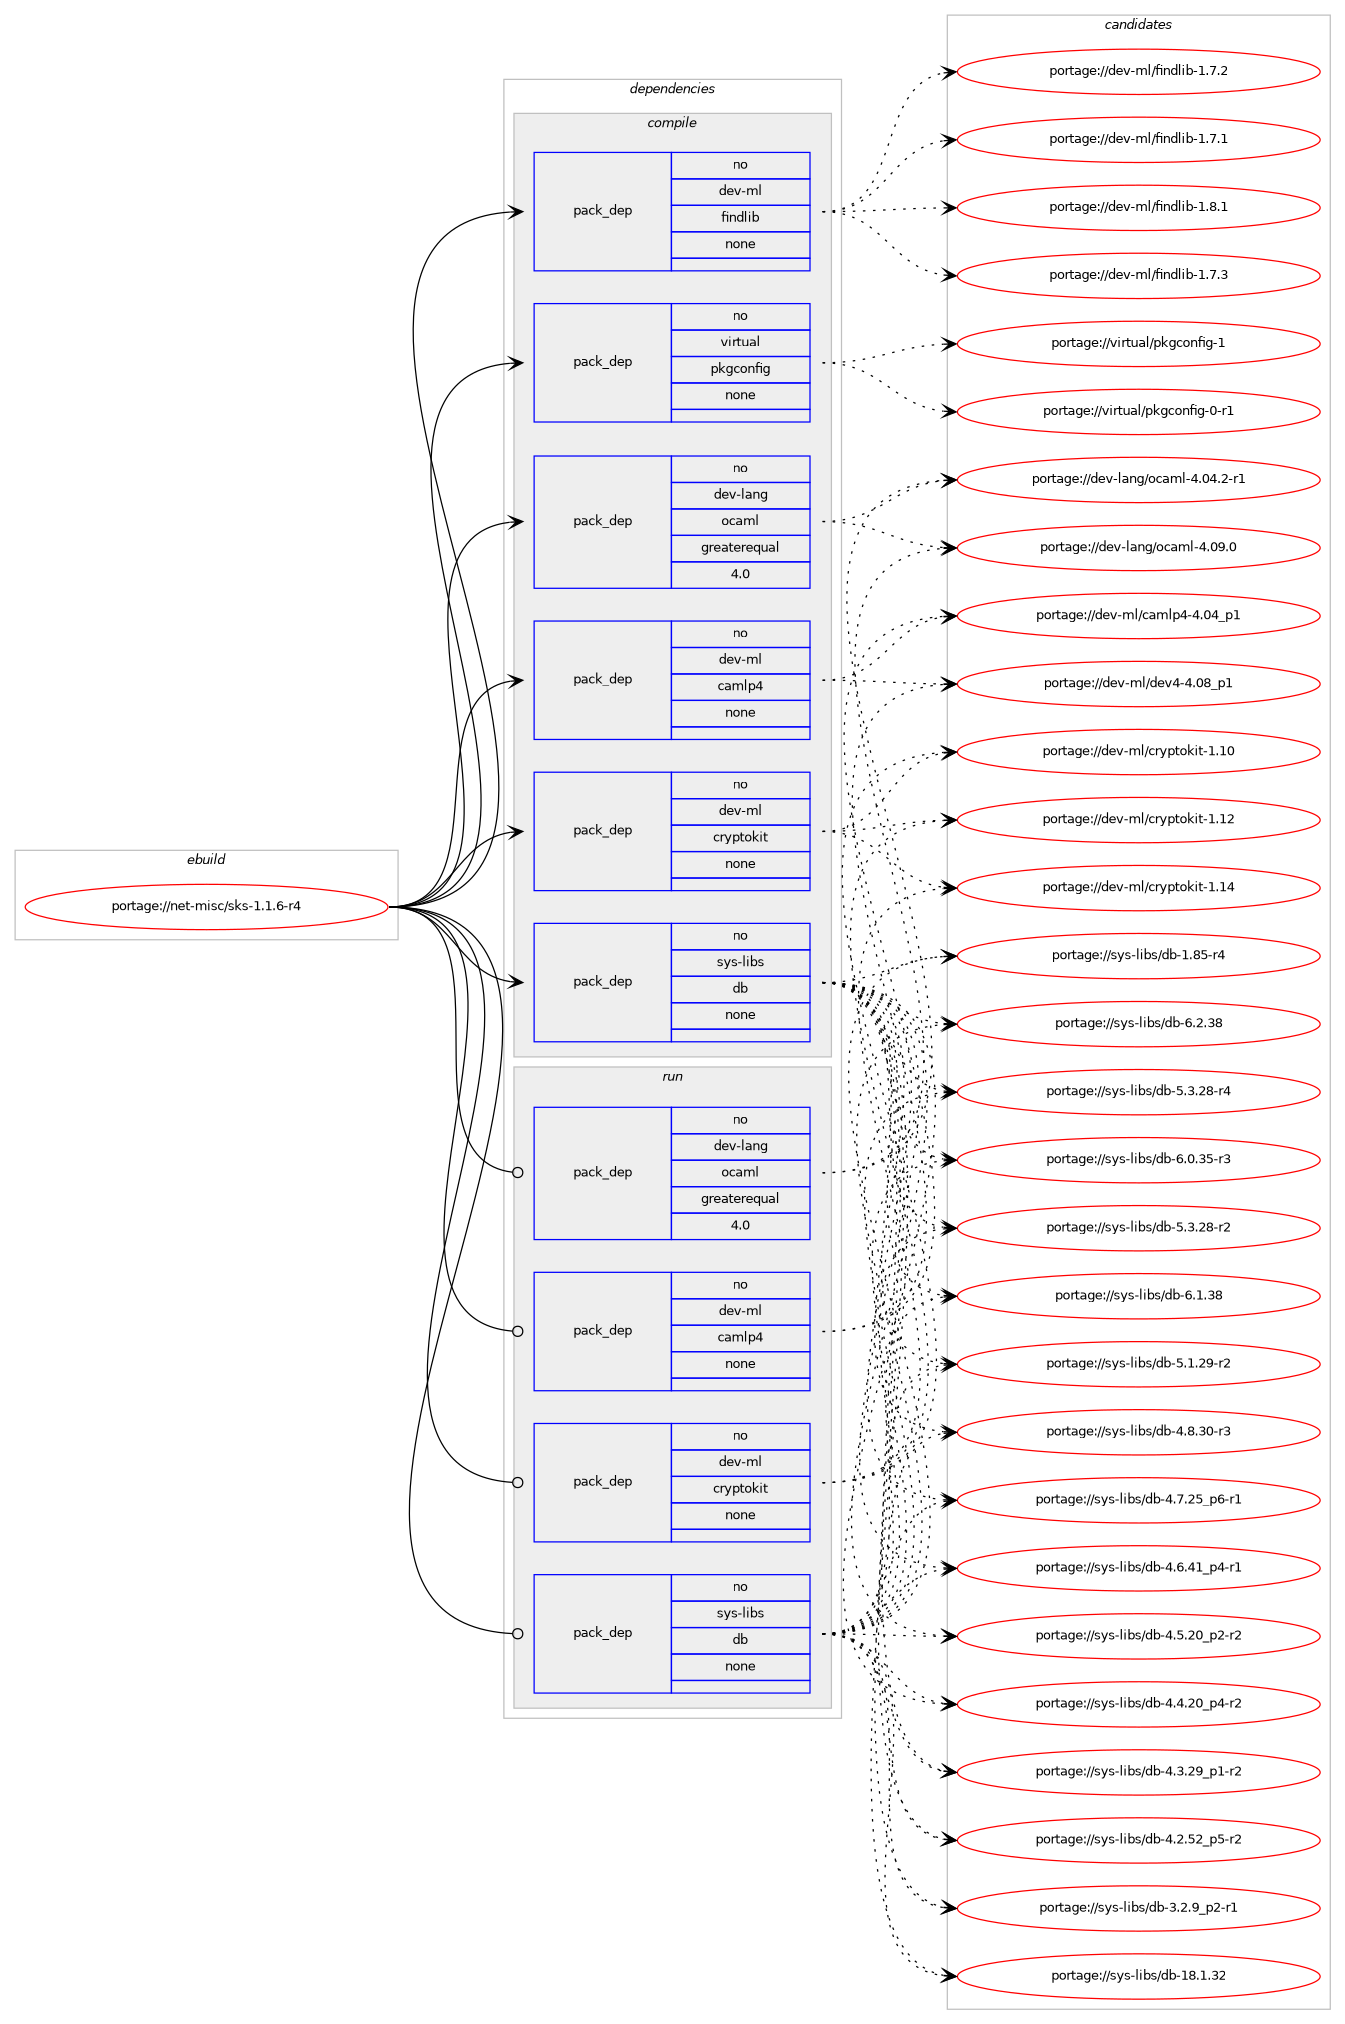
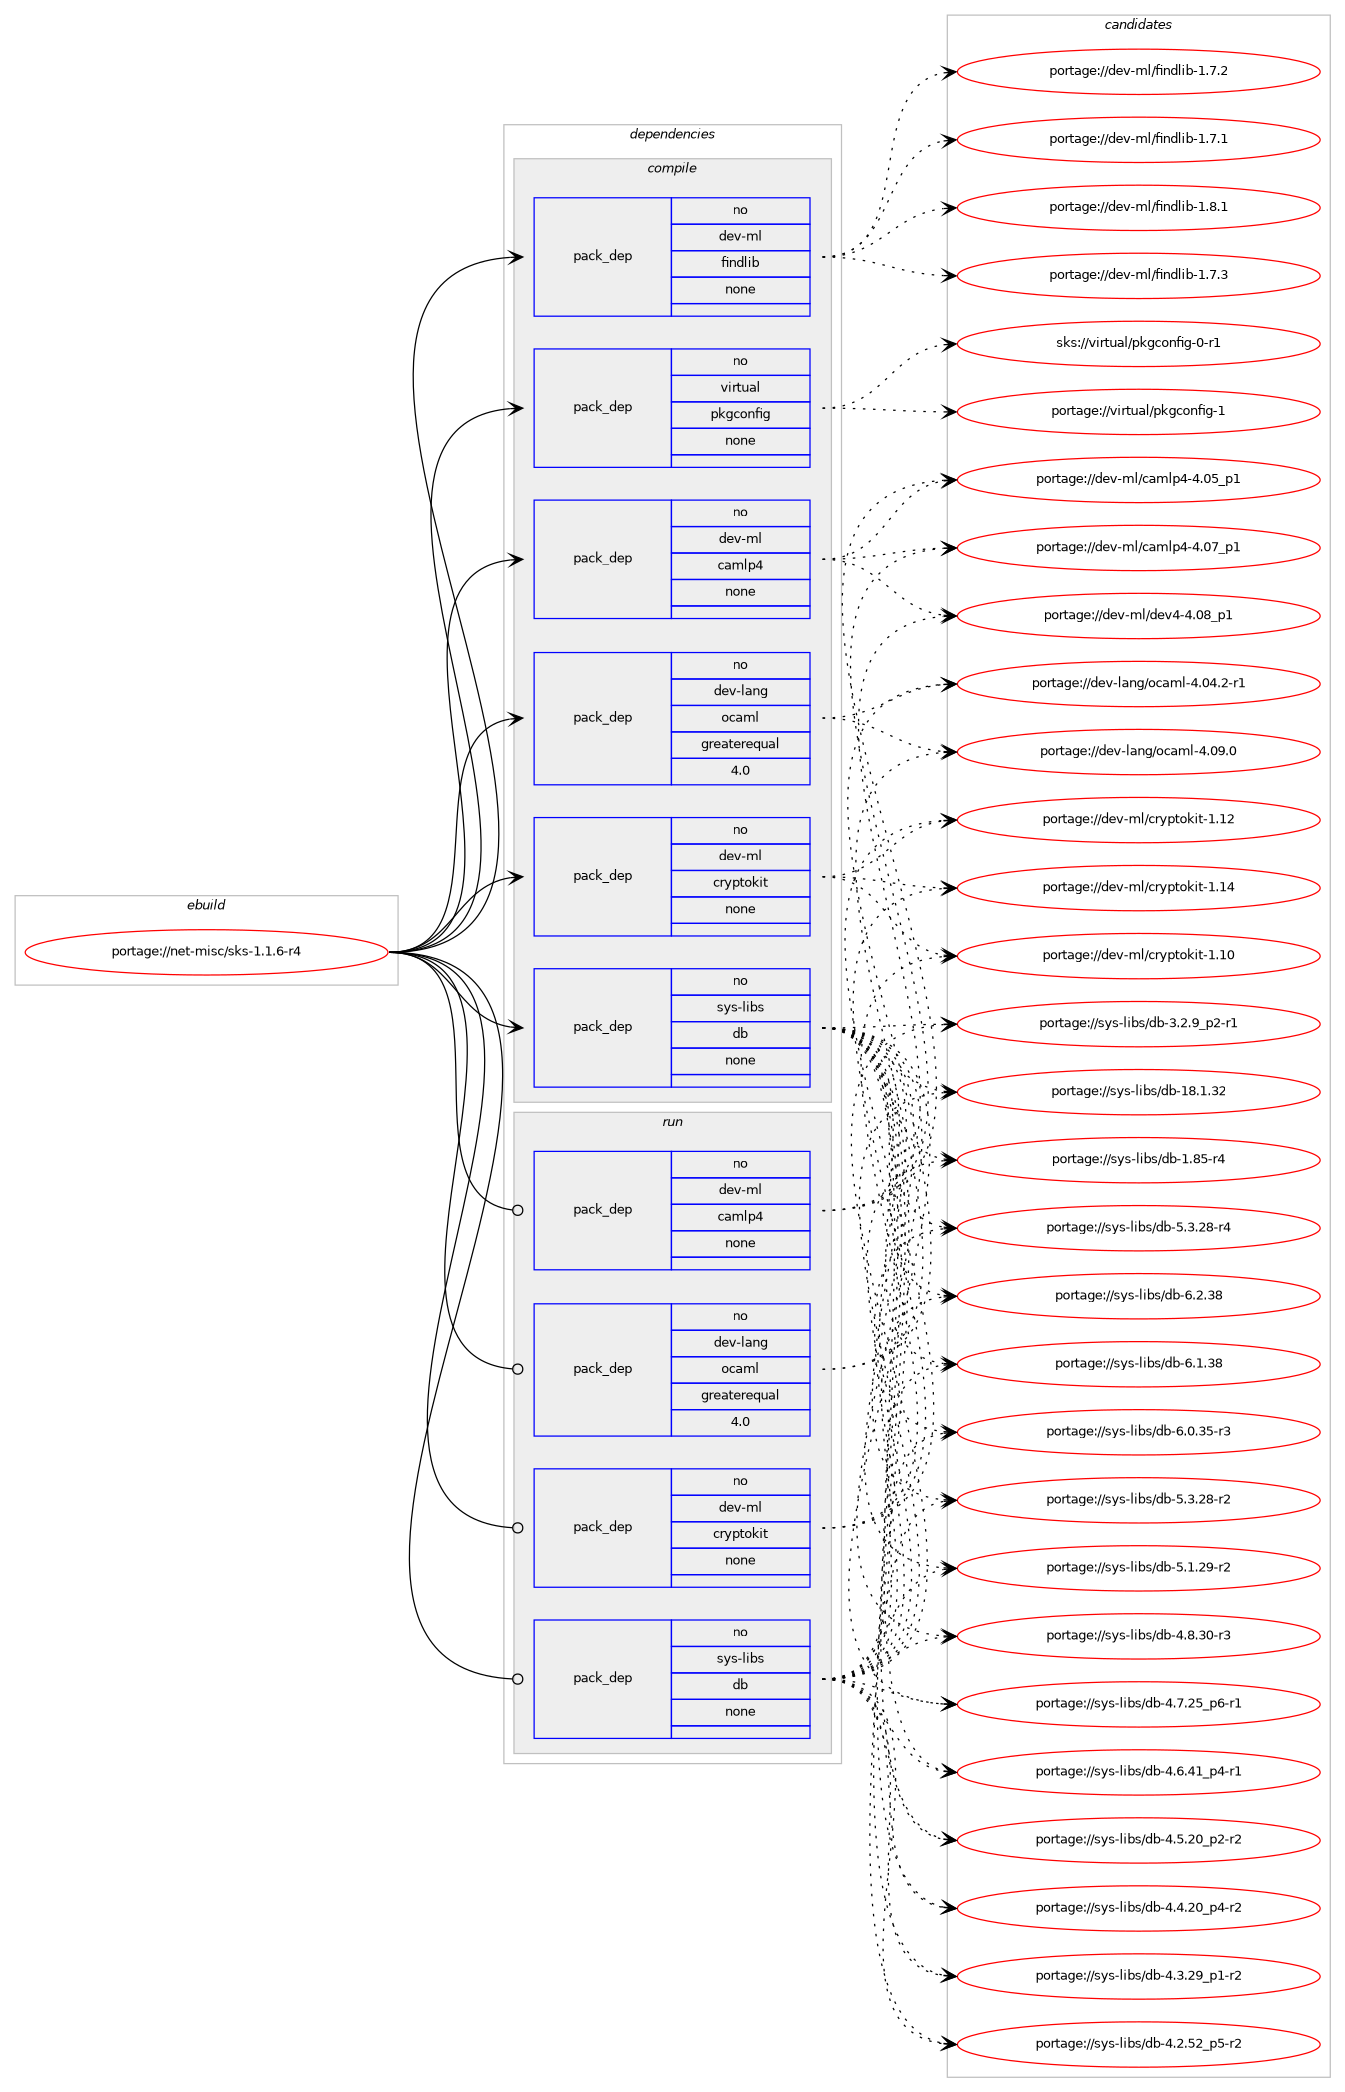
(1139, 412) -> (1139, 344)
none -> (1139, 480)
(1139, 616) -> (1139, 548)
